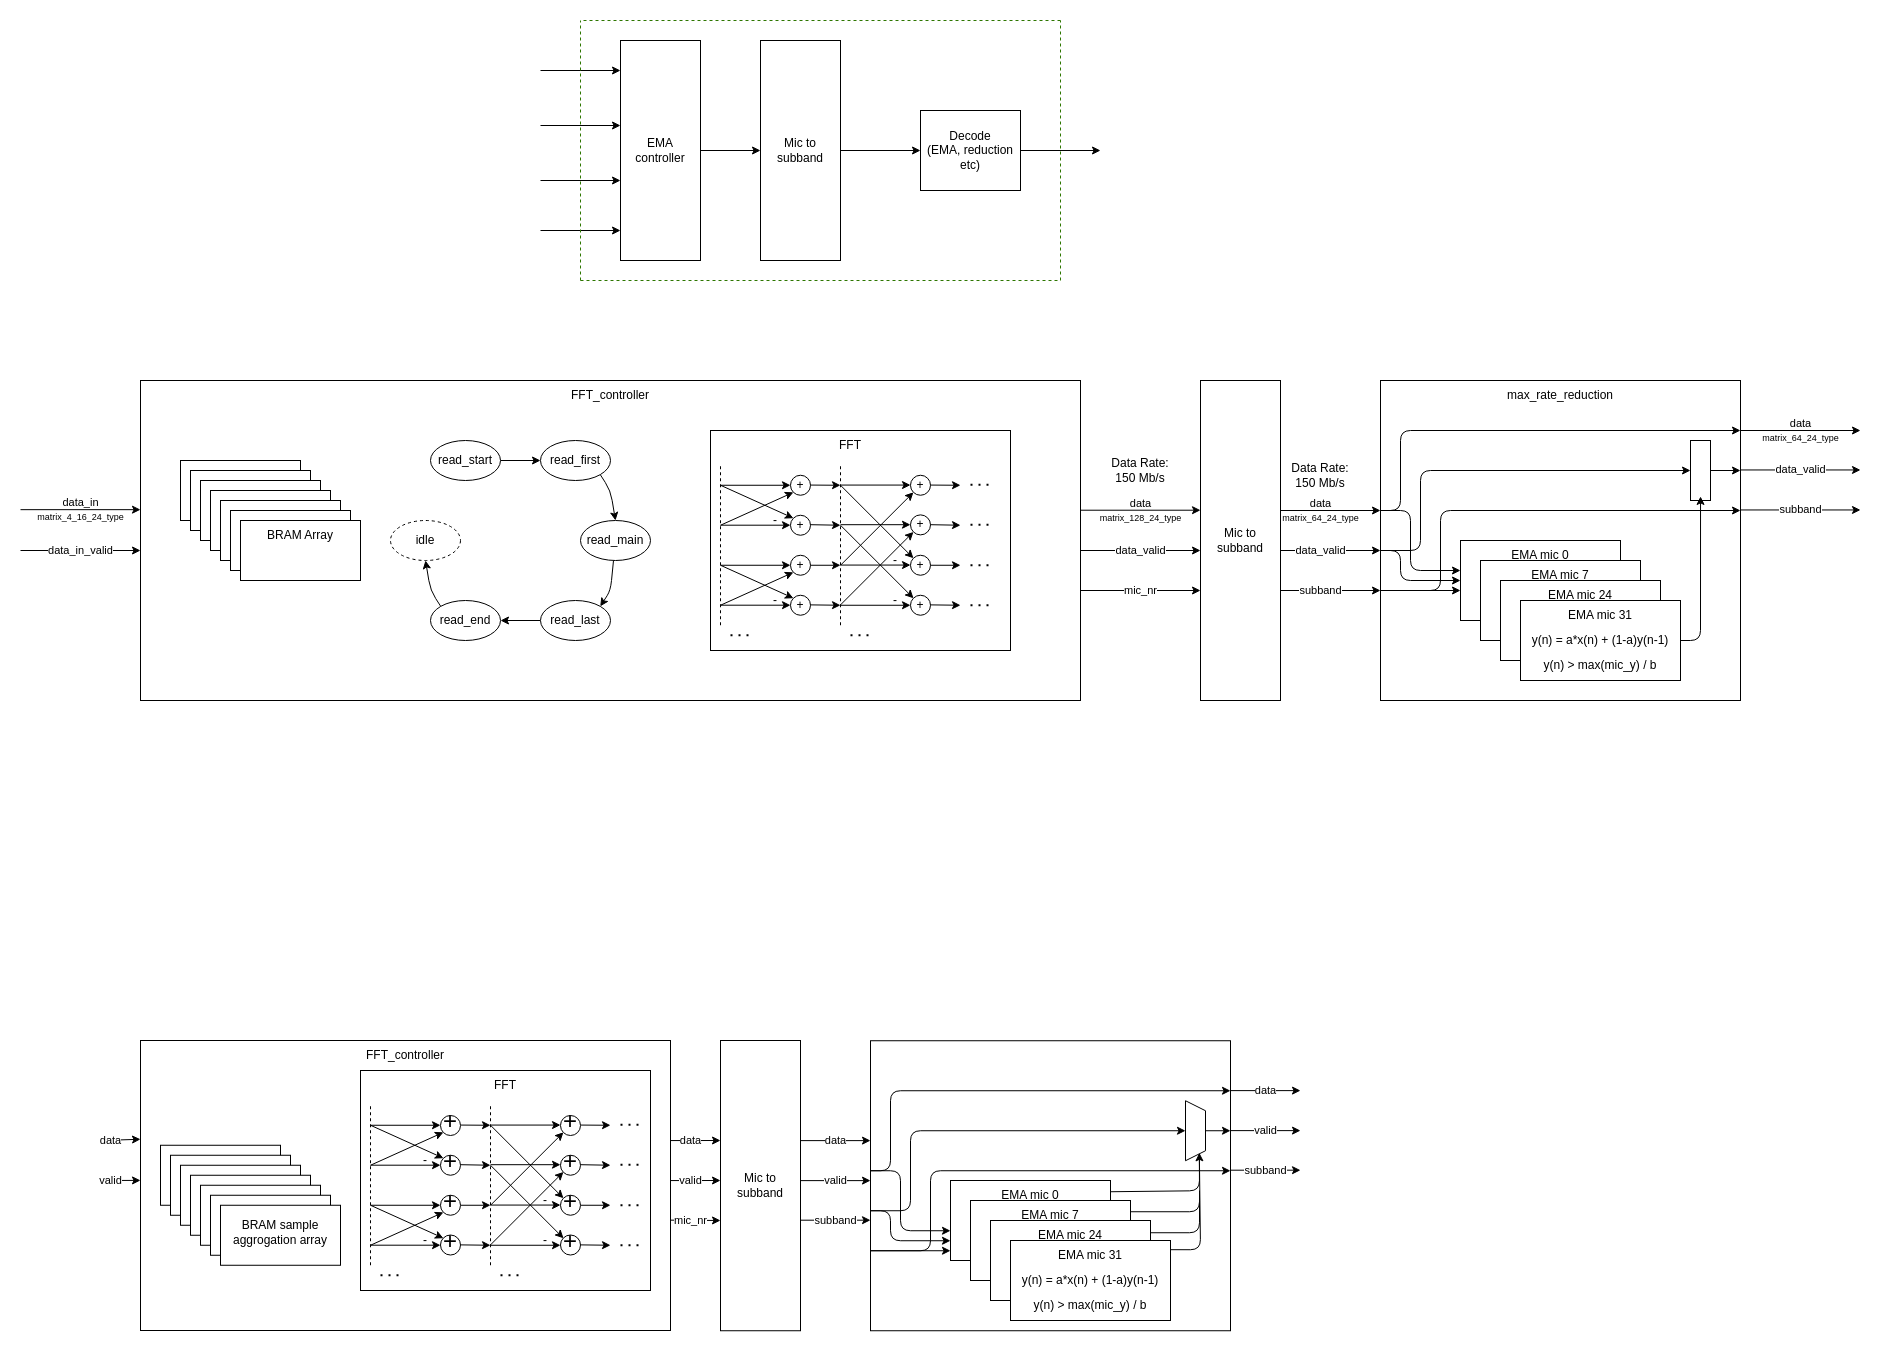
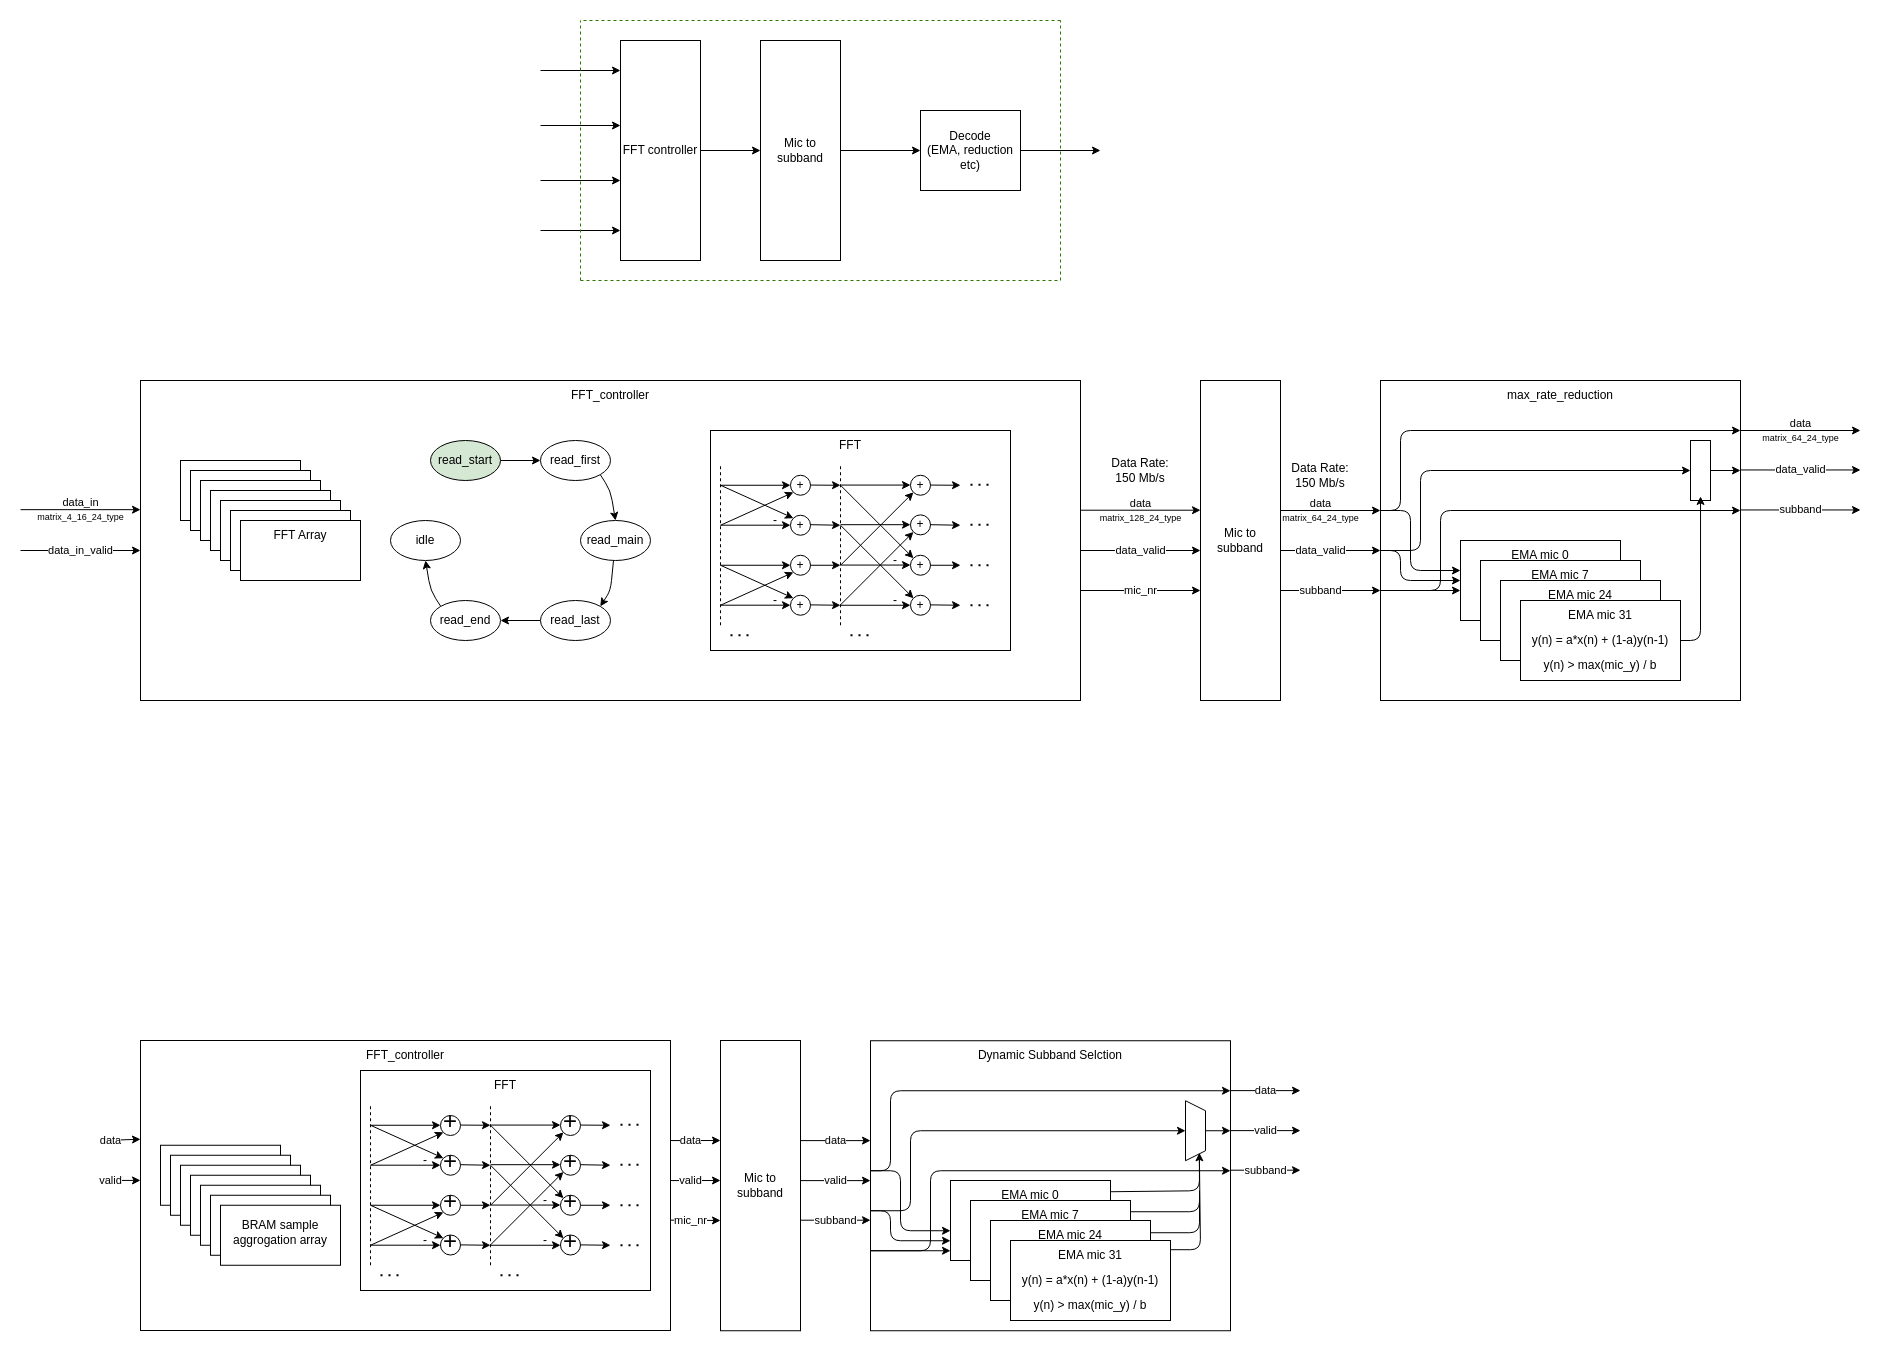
(661, 151) -> (661, 151)
(466, 461) -> (466, 461)
(301, 536) -> (301, 536)
(426, 541) -> (426, 541)
none -> (1051, 1056)
